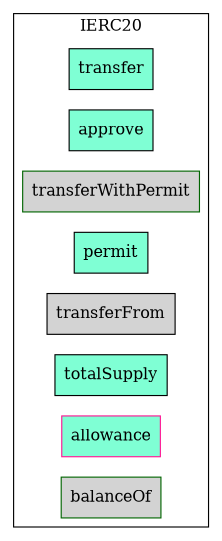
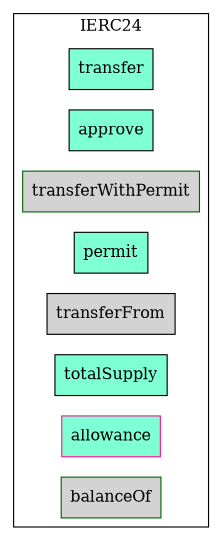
(111, 27) -> (111, 27)
